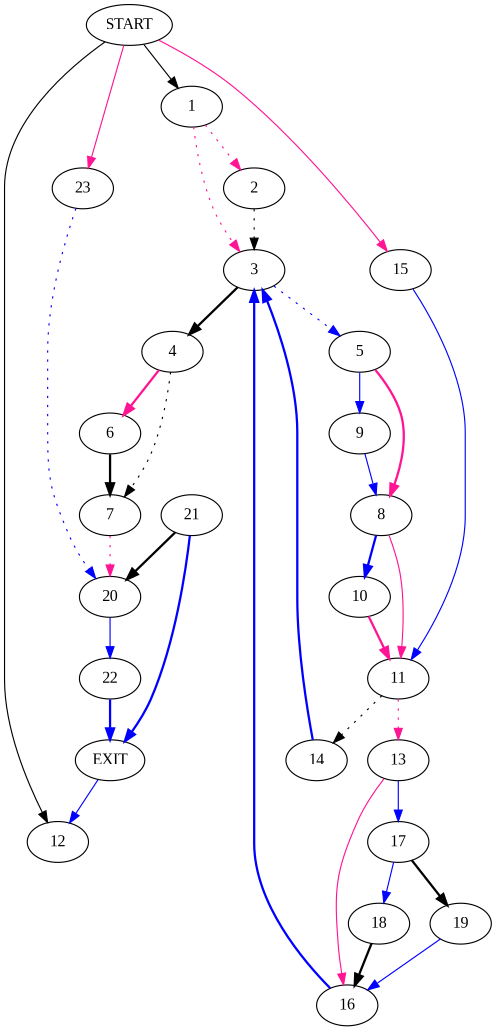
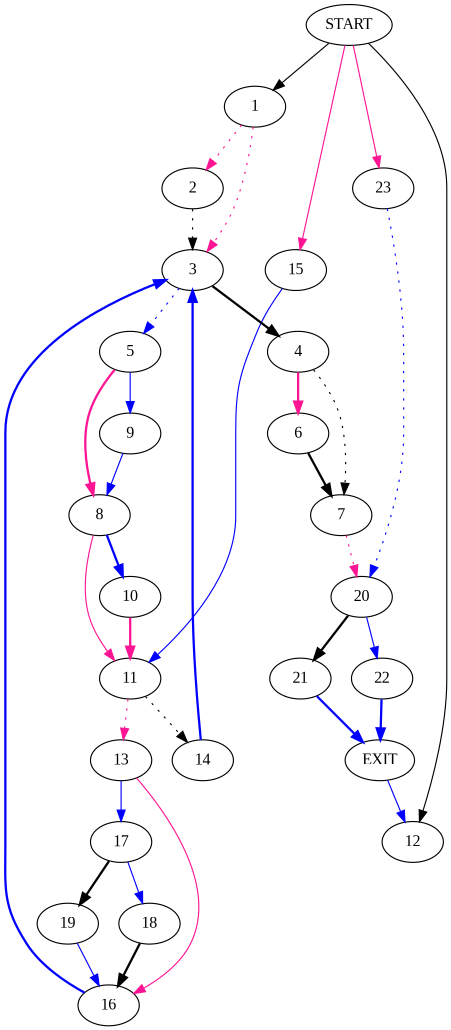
(155, 552) -> (335, 633)
